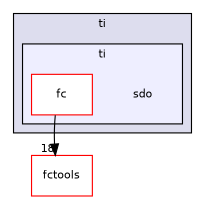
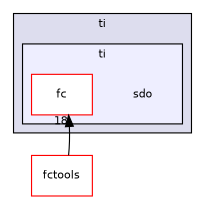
(54, 130) -> (69, 141)
